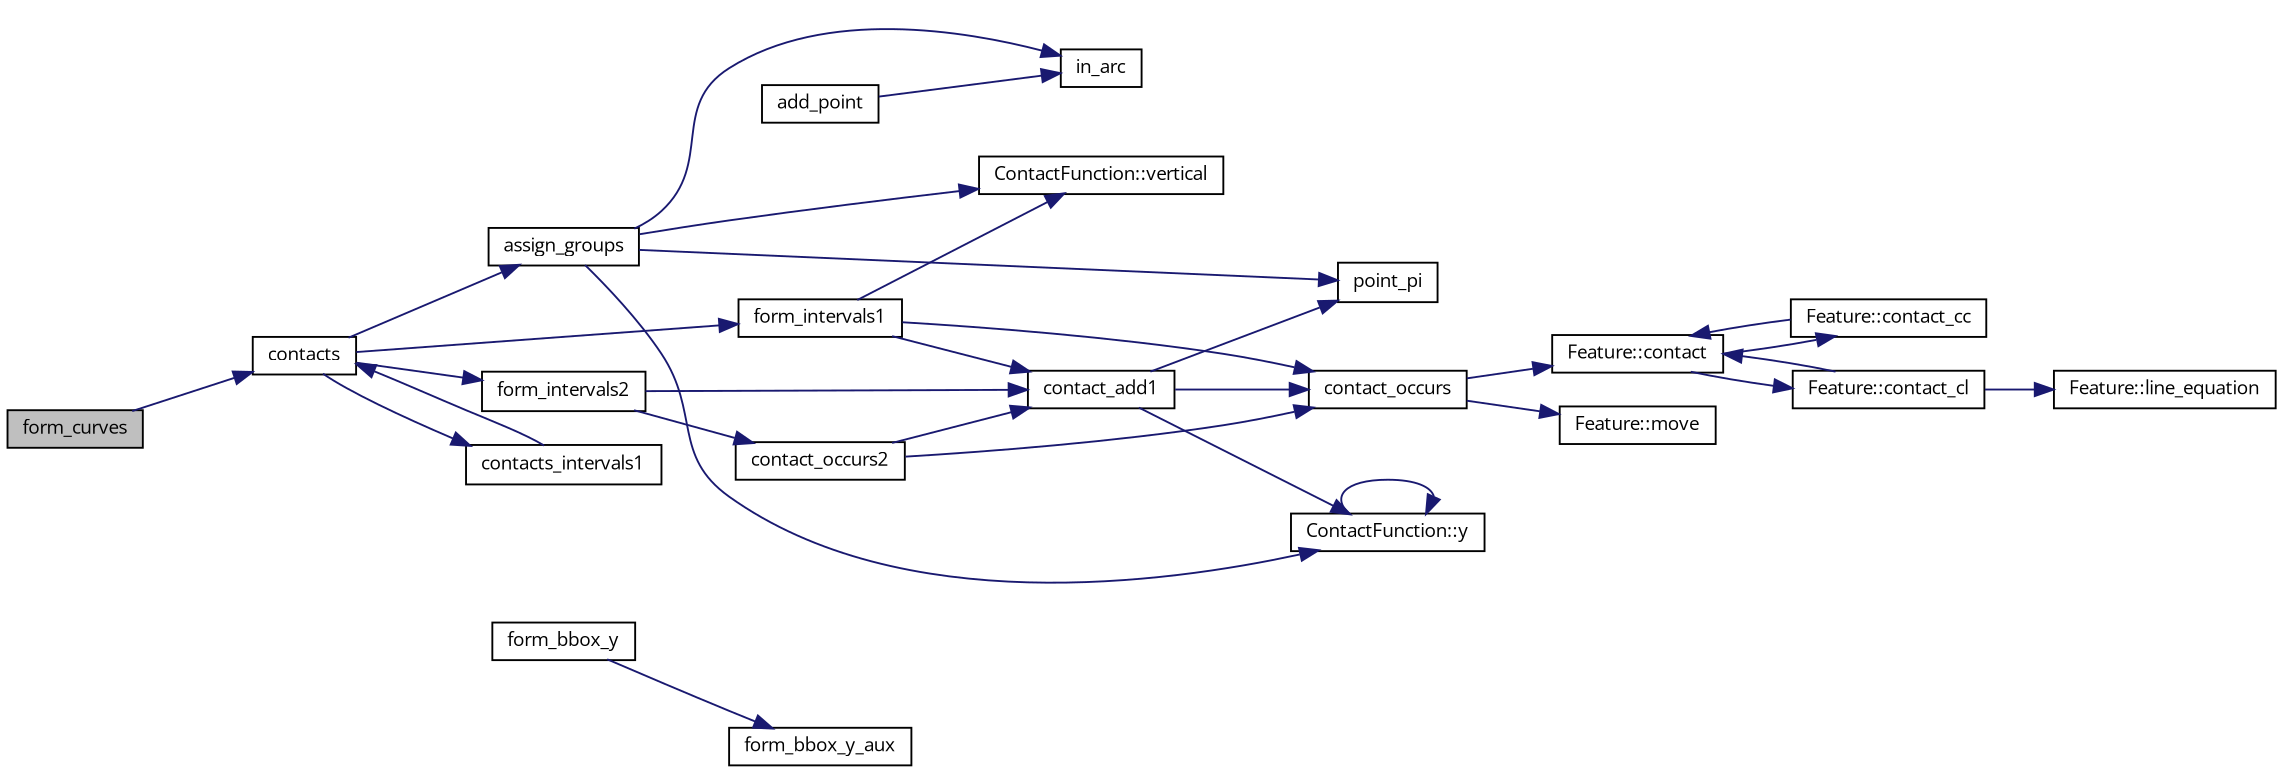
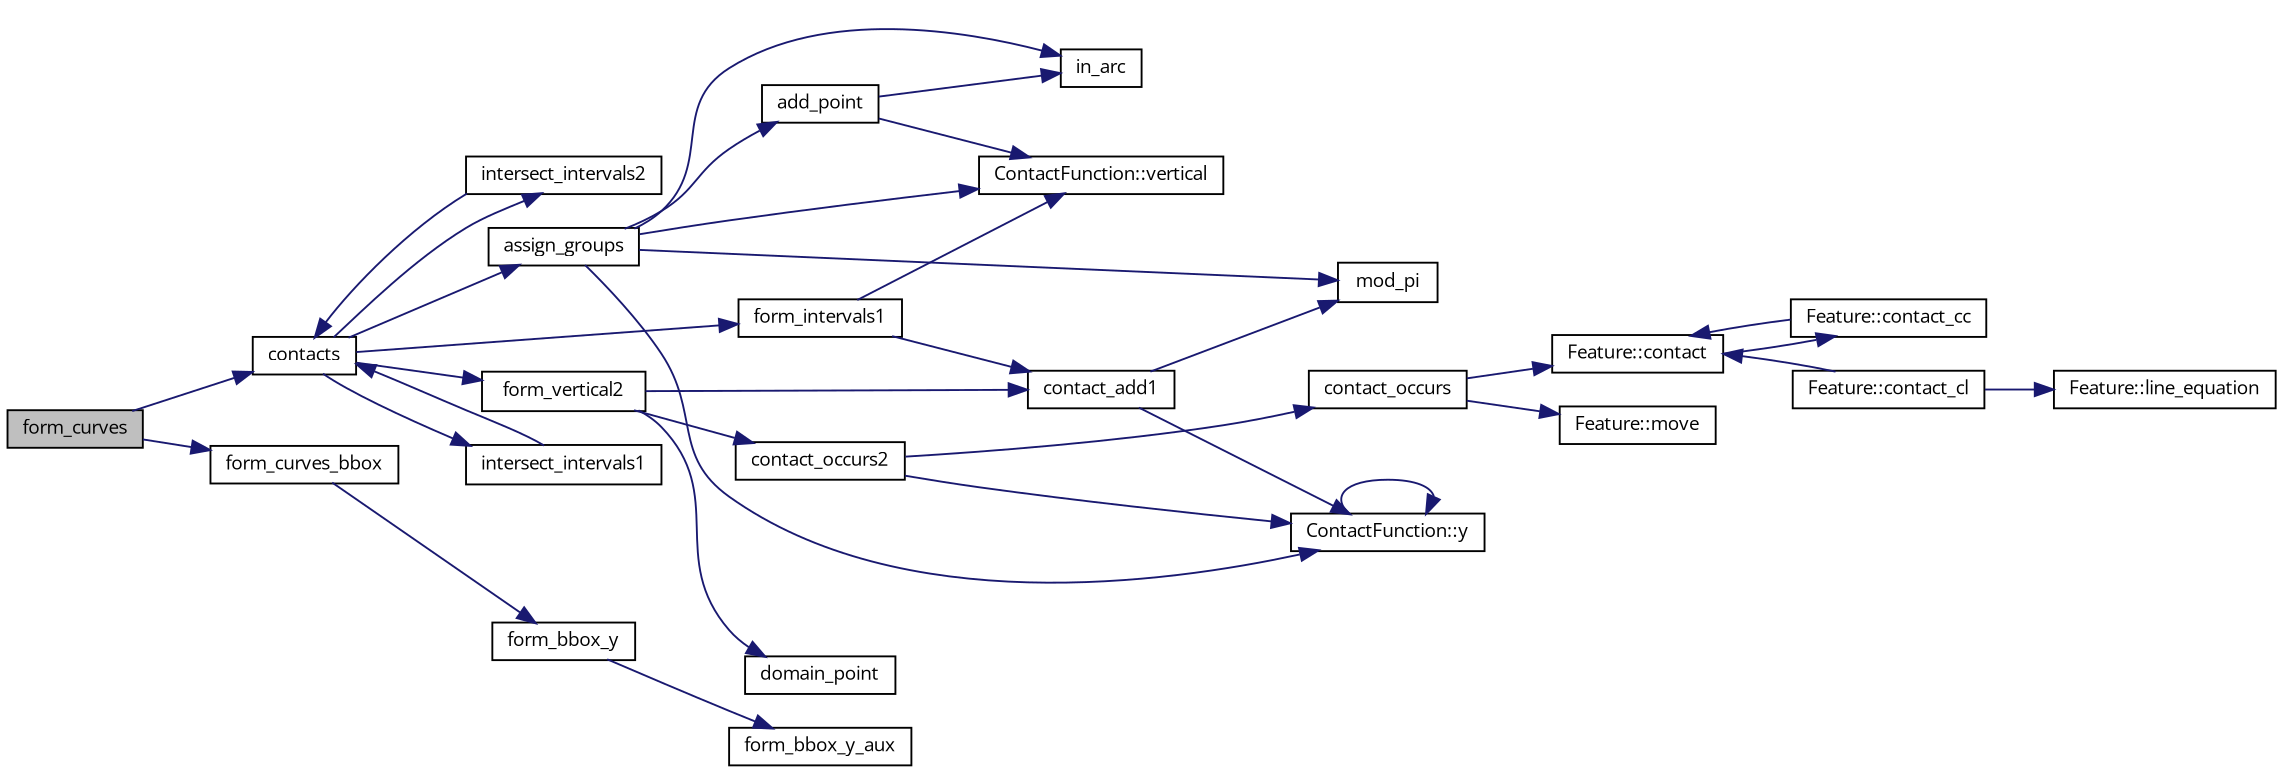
none -> (945, 136)
none -> (564, 175)
none -> (694, 183)
(1388, 282) -> (1388, 282)
(1099, 338) -> none
(1732, 380) -> none
(1232, 390) -> none
(564, 391) -> (564, 391)
(952, 428) -> (1088, 501)
none -> (304, 465)
(564, 465) -> (564, 465)
none -> (820, 675)
